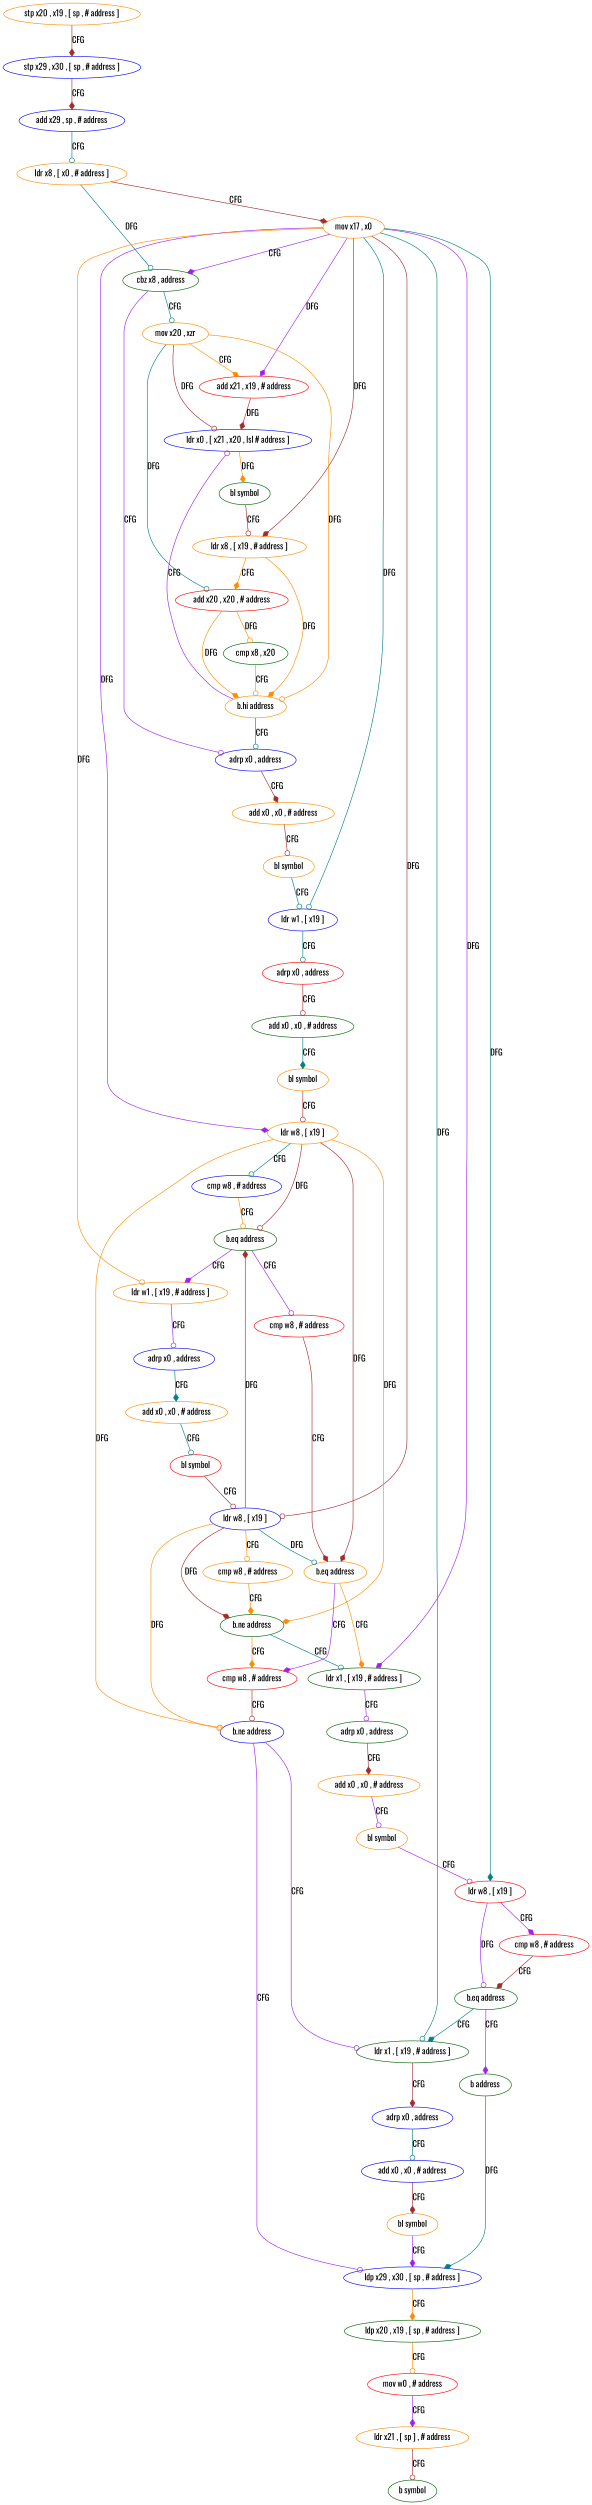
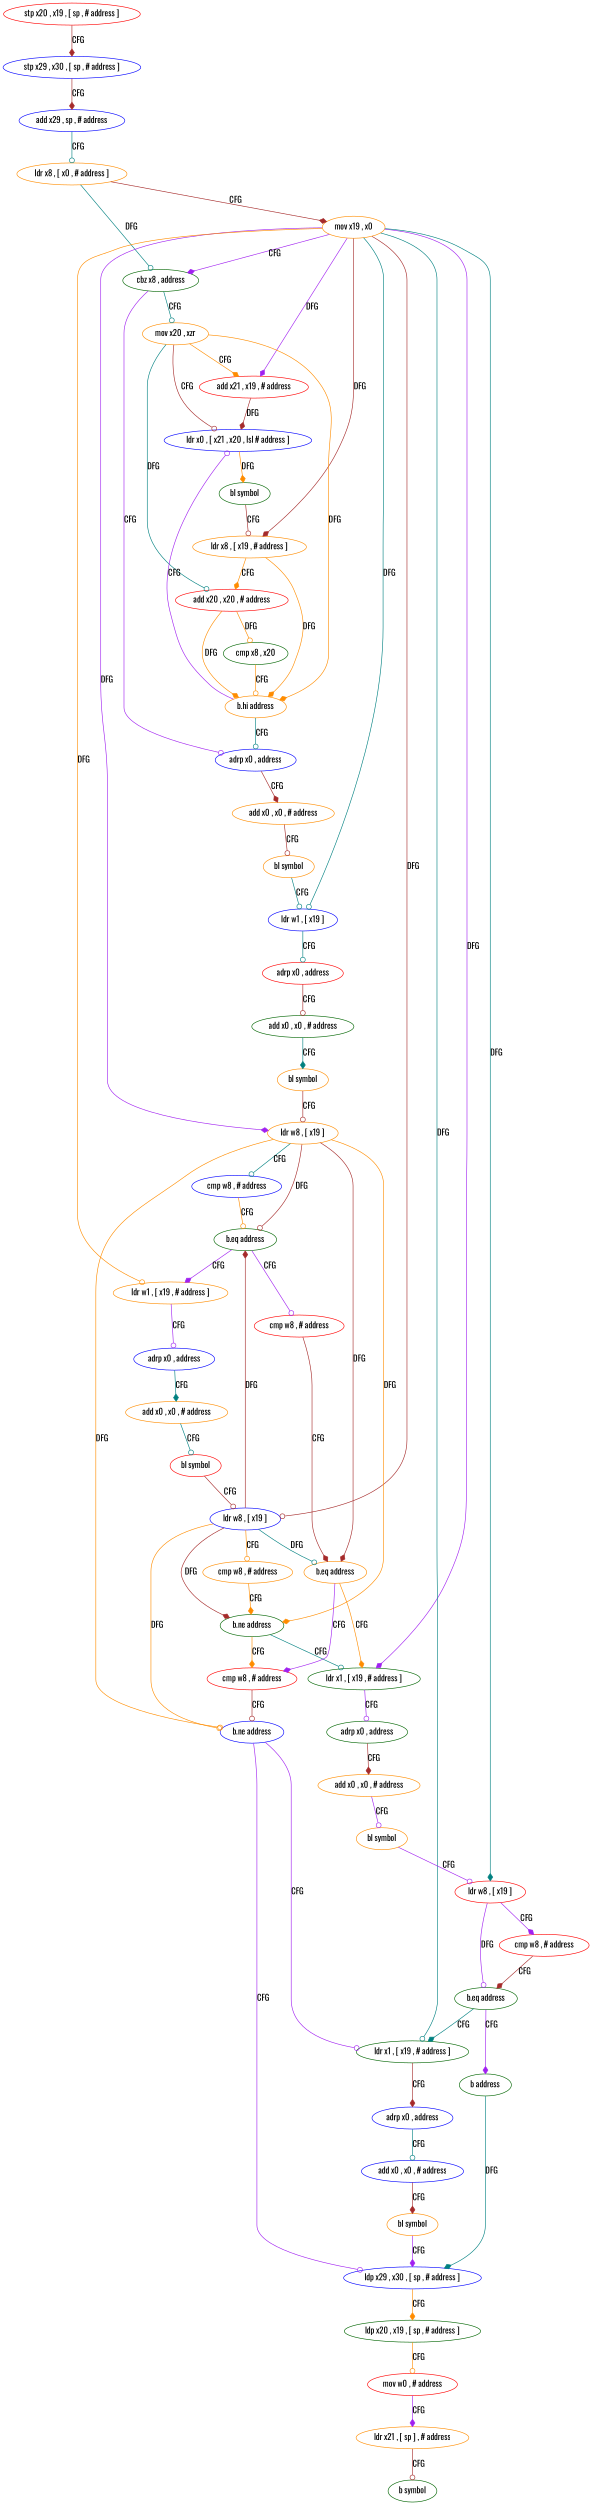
(72, 14) -> (72, 14)
(354, 227) -> (354, 227)
(187, 387) -> (187, 387)
(329, 488) -> (329, 487)
